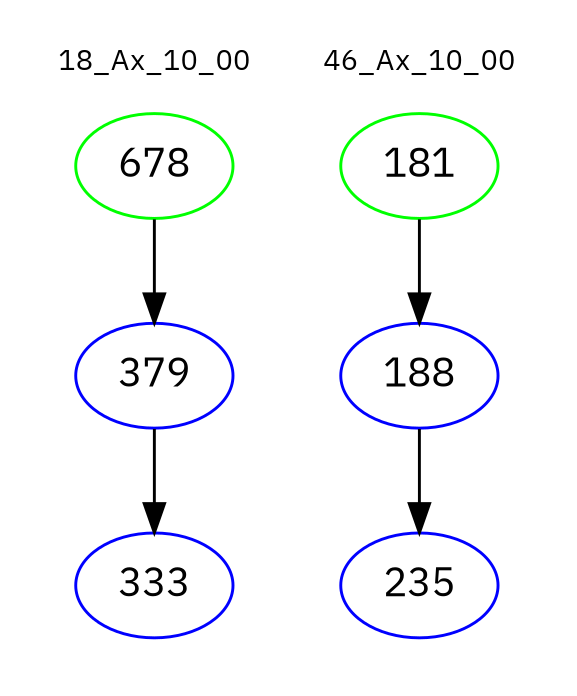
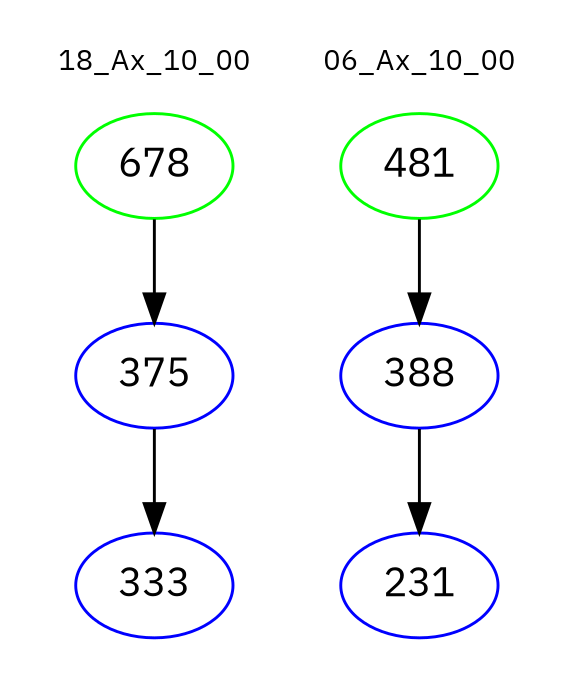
(421, 63) -> (421, 63)
(419, 166) -> (419, 166)
(154, 376) -> (154, 376)
(419, 376) -> (419, 376)
(419, 585) -> (419, 585)
